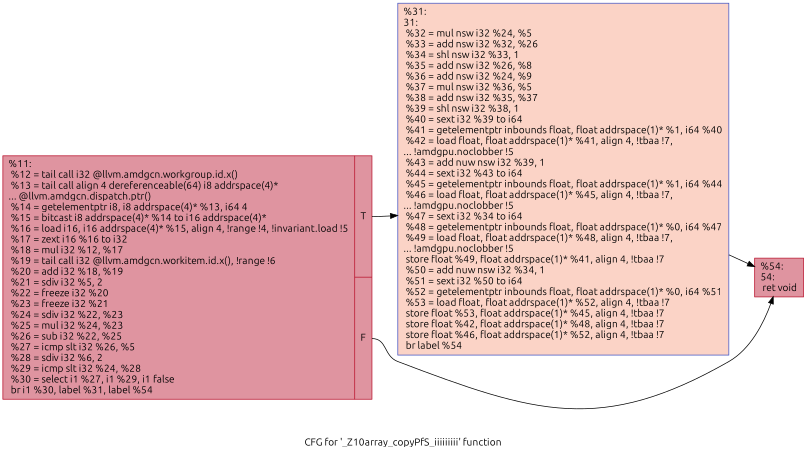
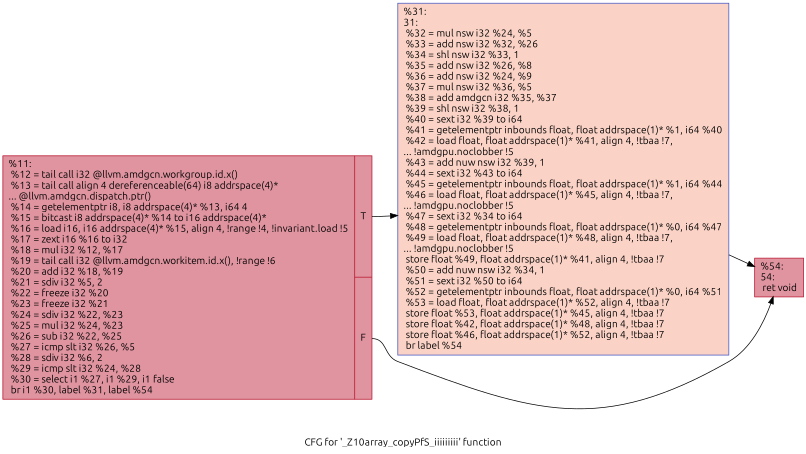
(471, 98) -> (480, 98)
